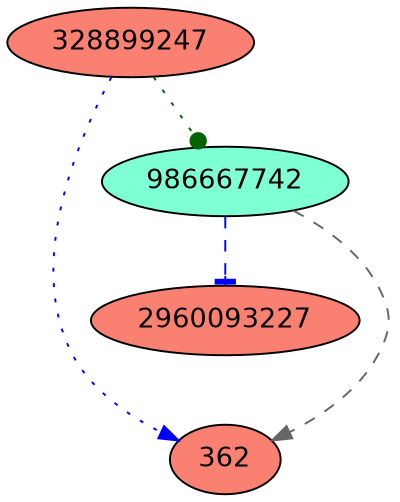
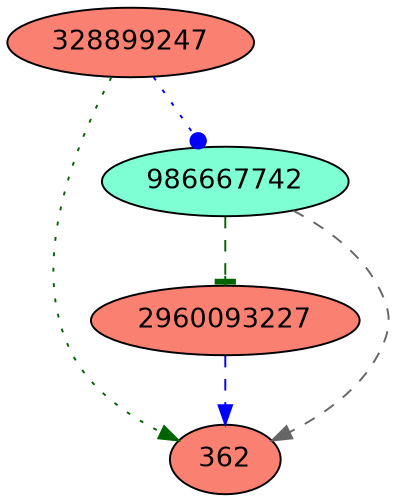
(174, 106) -> (174, 106)
(225, 246) -> (225, 246)
(54, 272) -> (54, 272)
none -> (225, 381)
